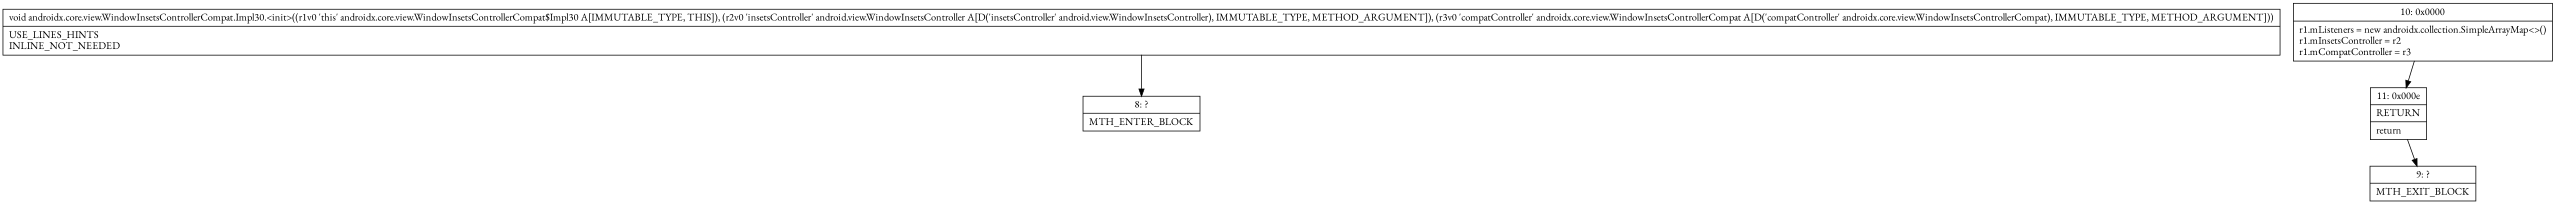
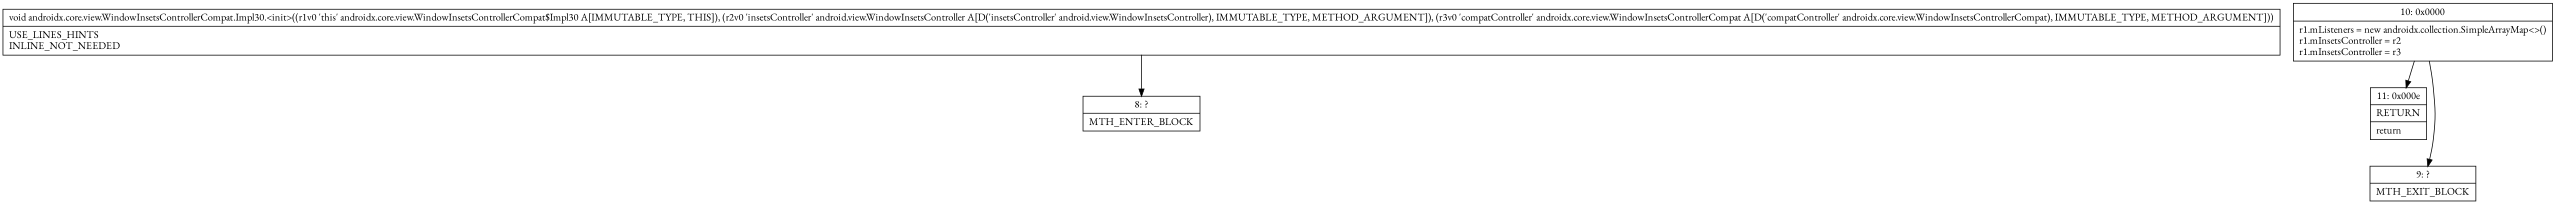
(2355, 52) -> (2350, 52)
(2411, 149) -> (2435, 110)
